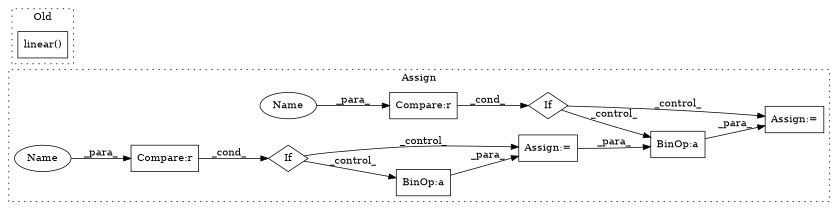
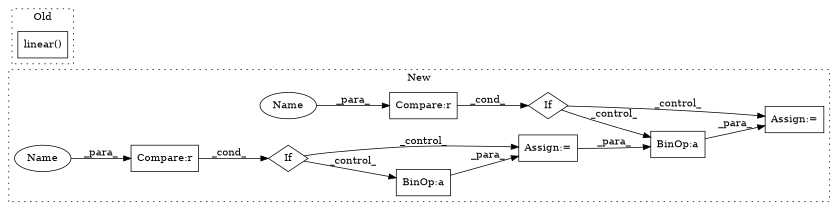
(419, 78) -> (419, 78)
